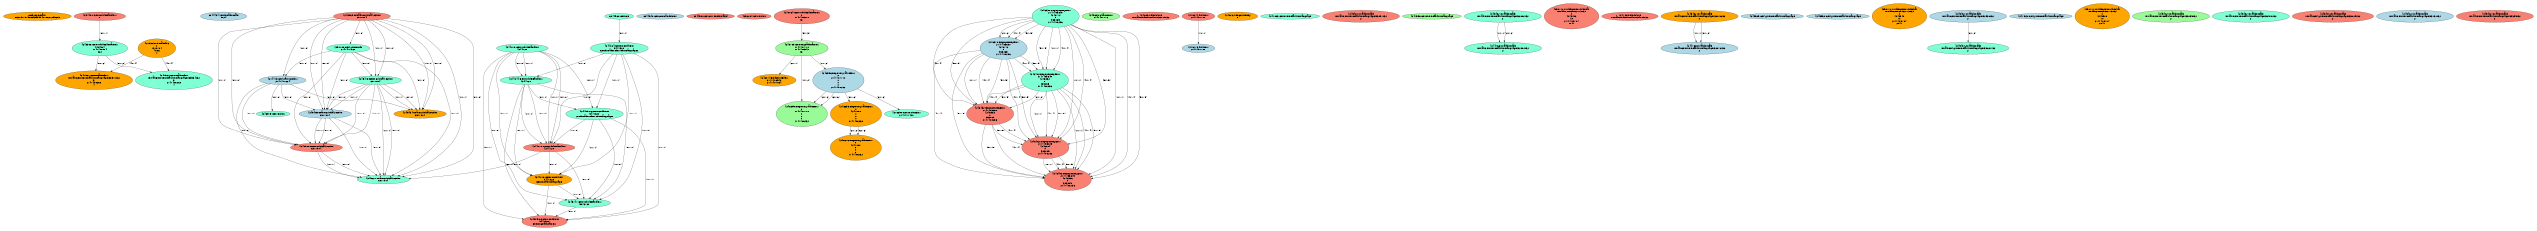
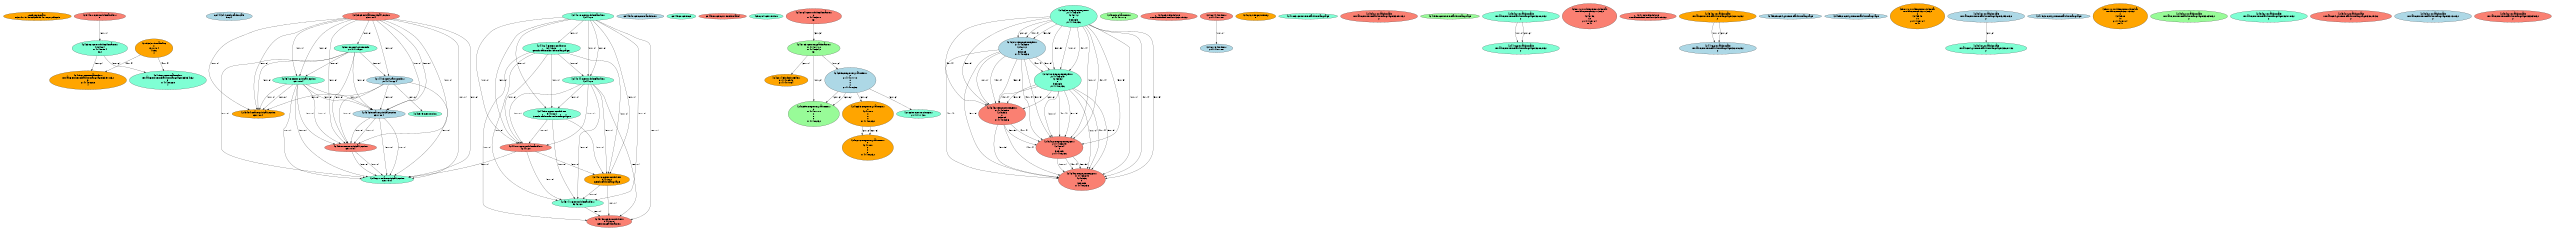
(754, 16) -> (766, 16)
(619, 30) -> (571, 31)
(646, 193) -> none
